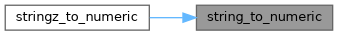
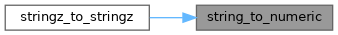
(77, 18) -> (77, 18)
